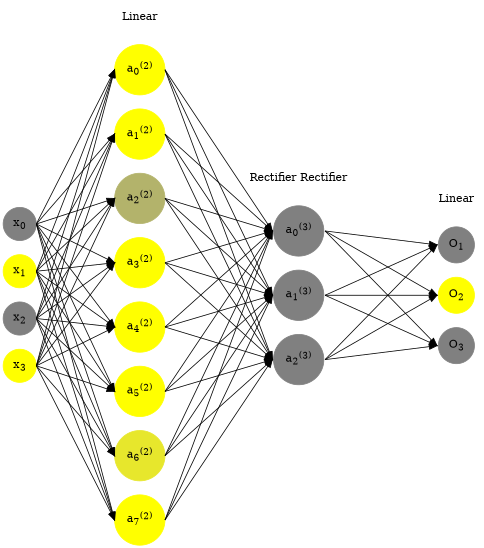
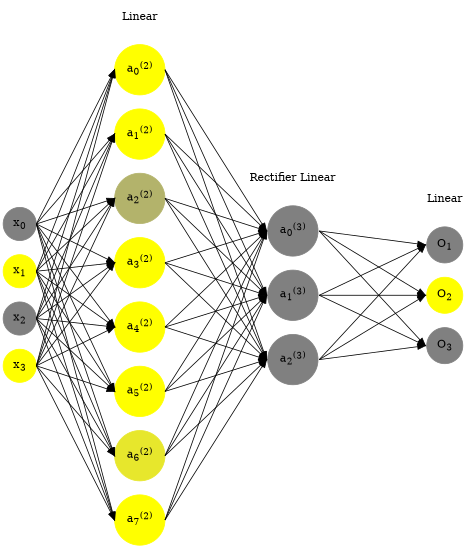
(299, 178) -> (293, 178)
